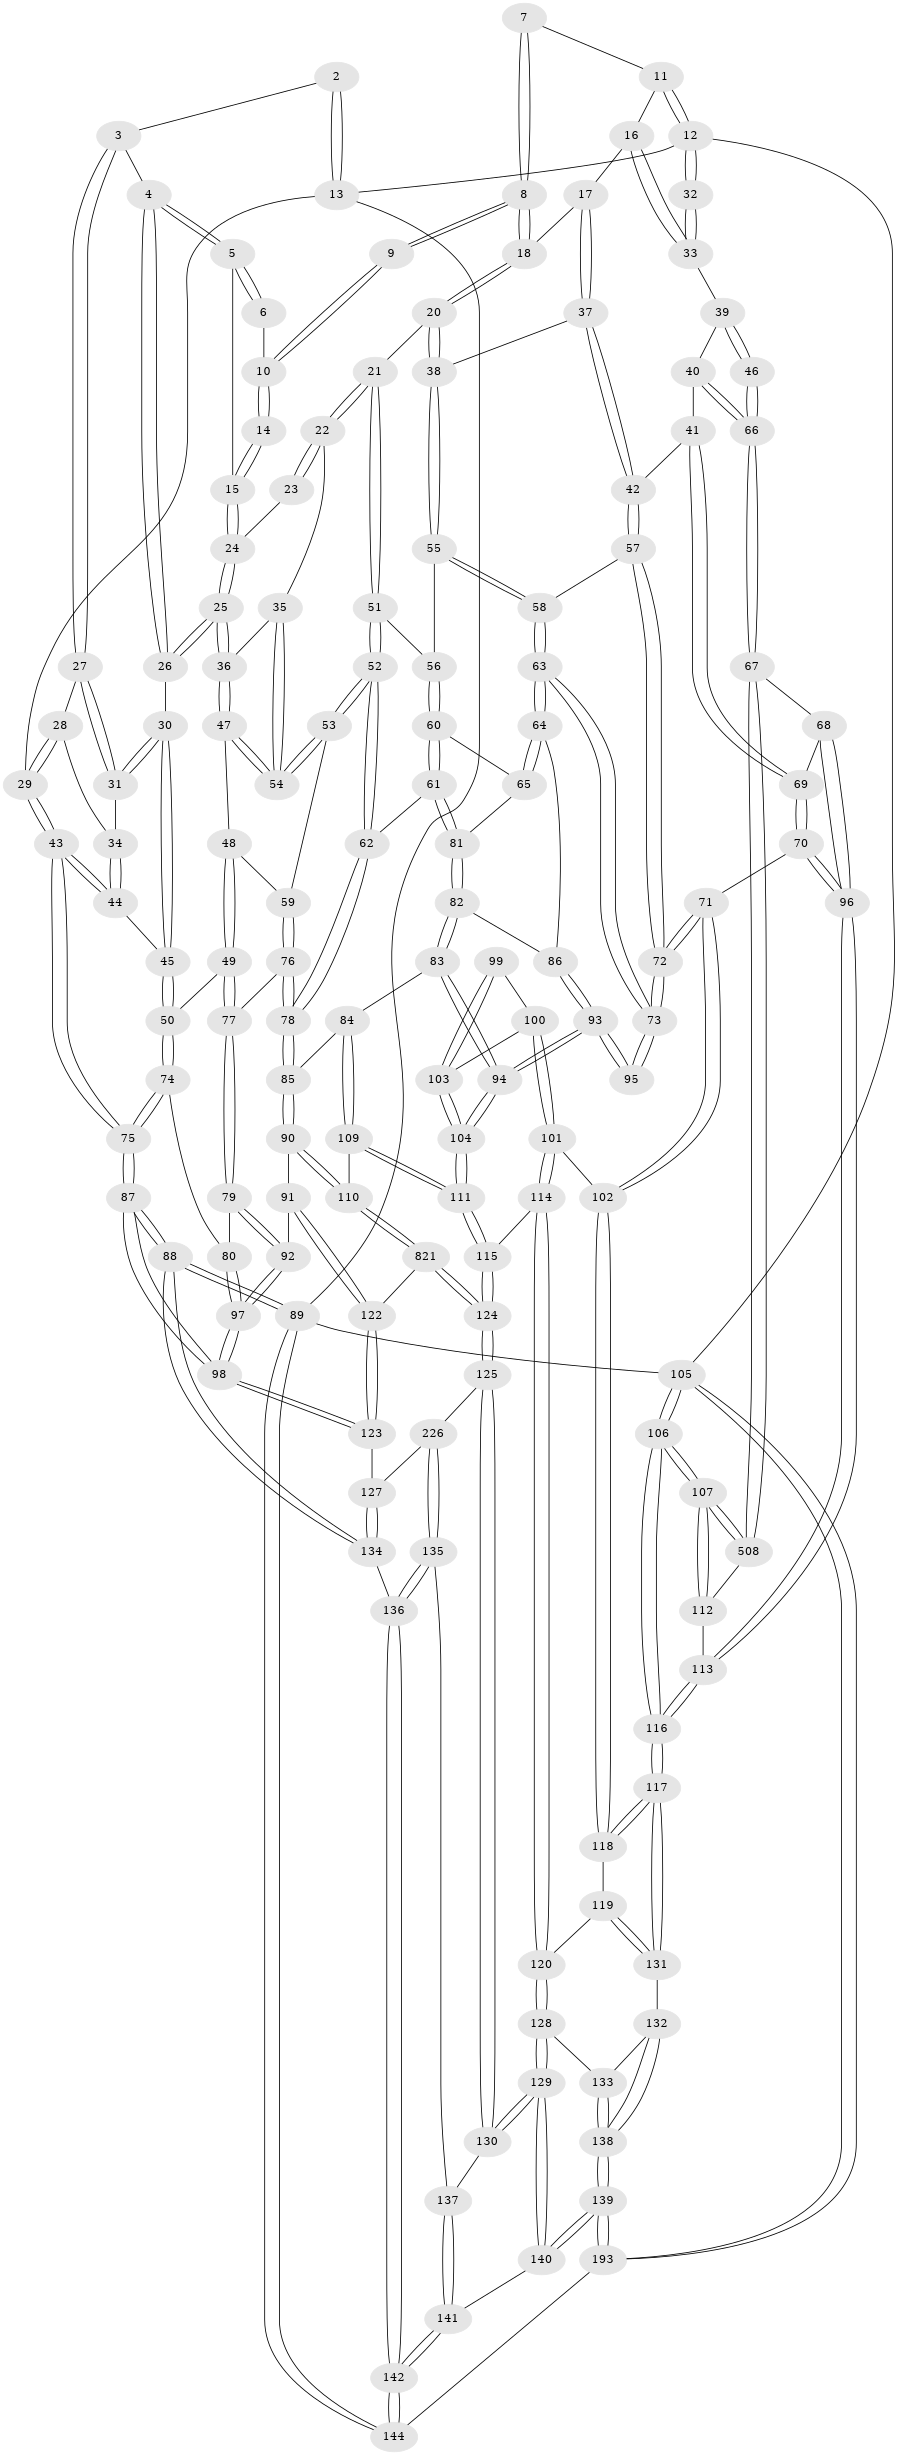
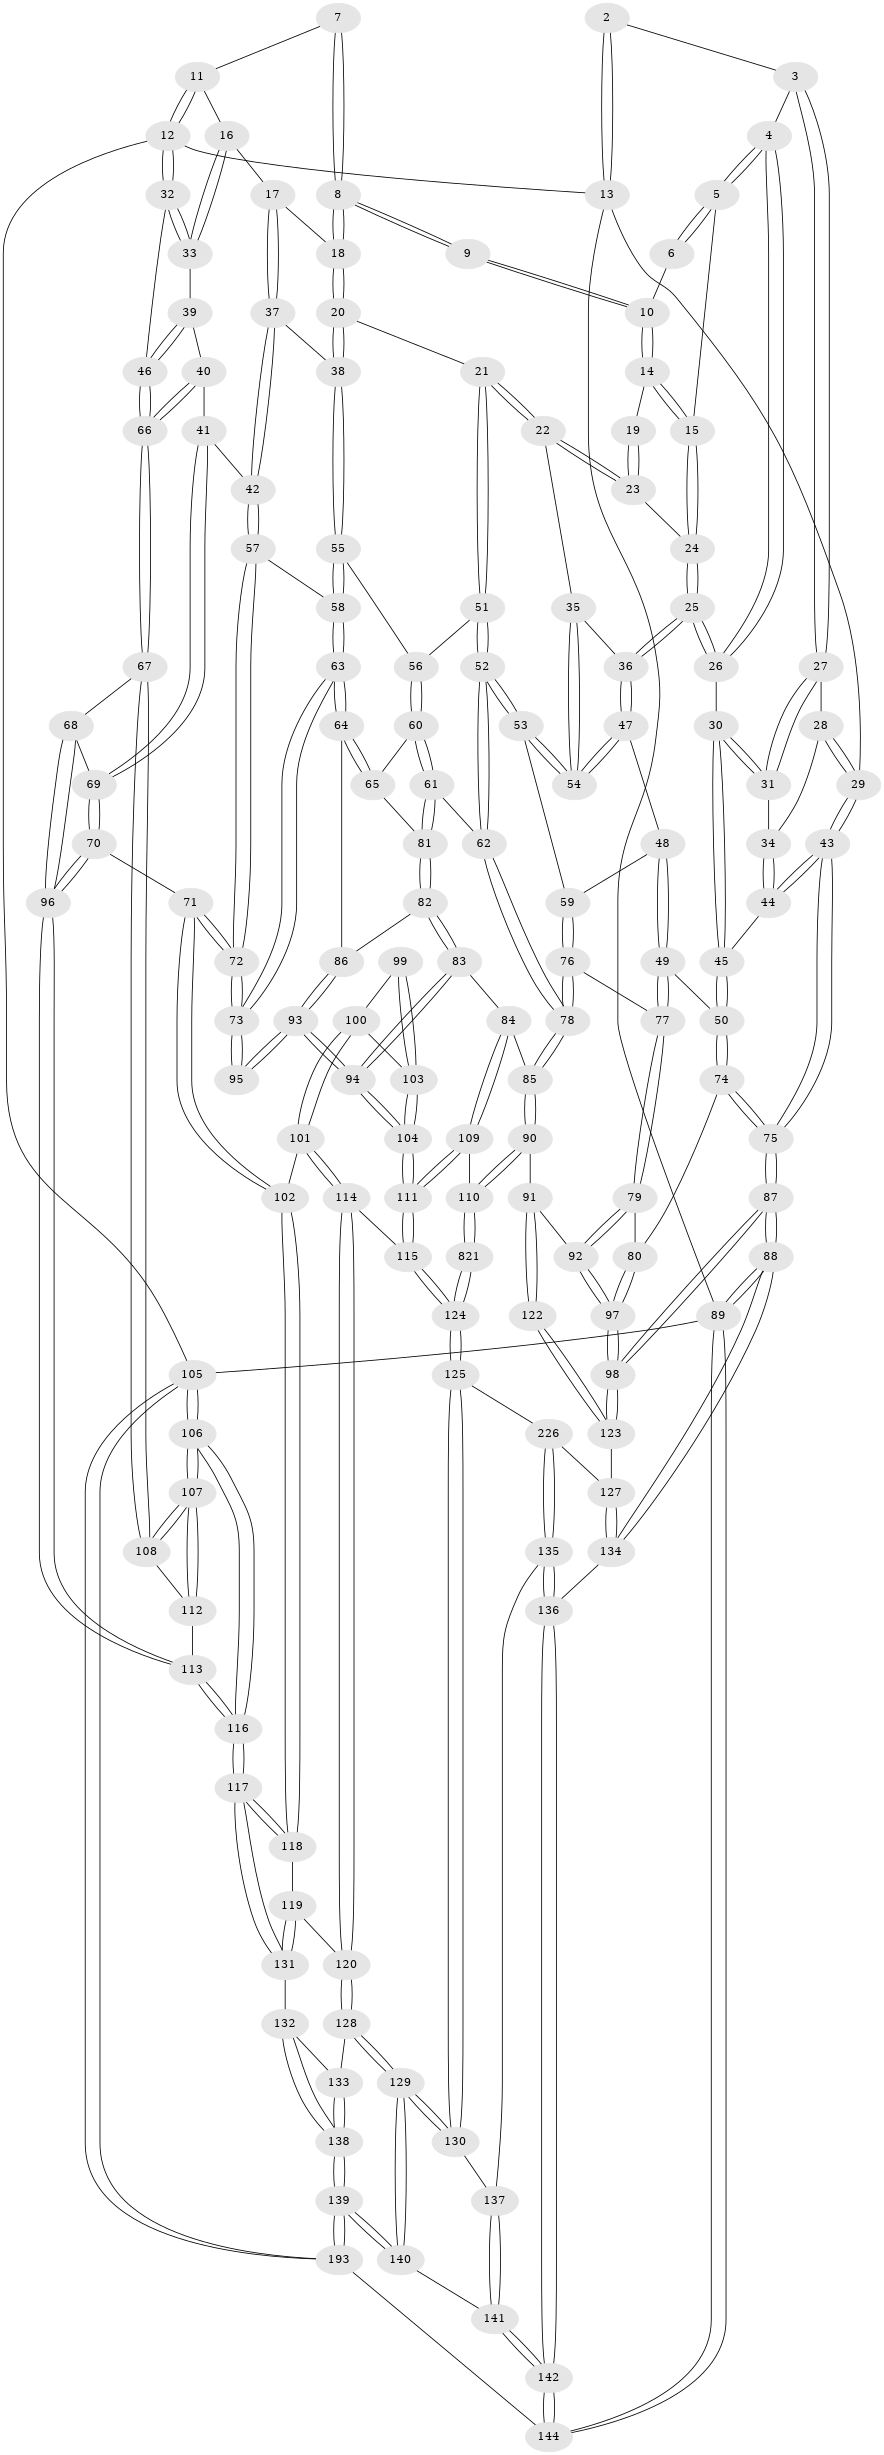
none -> (155, 283)
none -> (633, 431)
(399, 1287) -> none
(749, 1552) -> (147, 1552)
